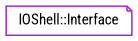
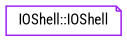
(69, 21) -> (64, 21)
